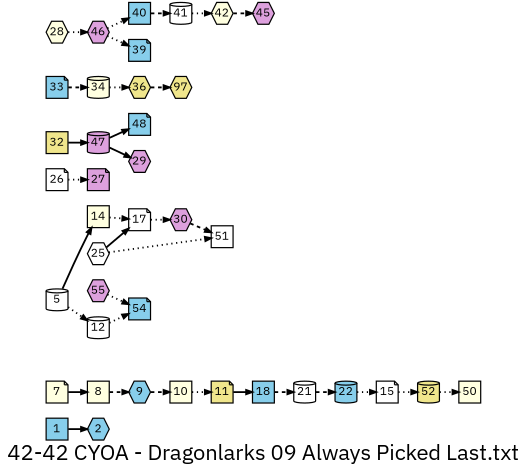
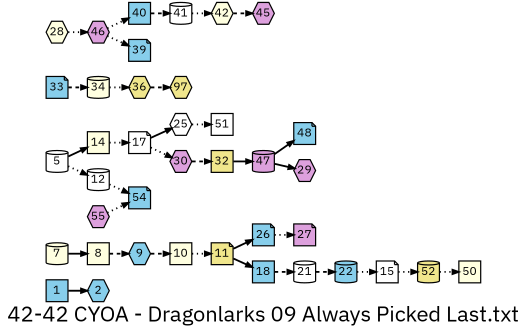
(57, 180) -> (263, 235)
(198, 227) -> (198, 161)
(115, 240) -> (158, 134)
none -> (240, 246)
(57, 392) -> (57, 254)
